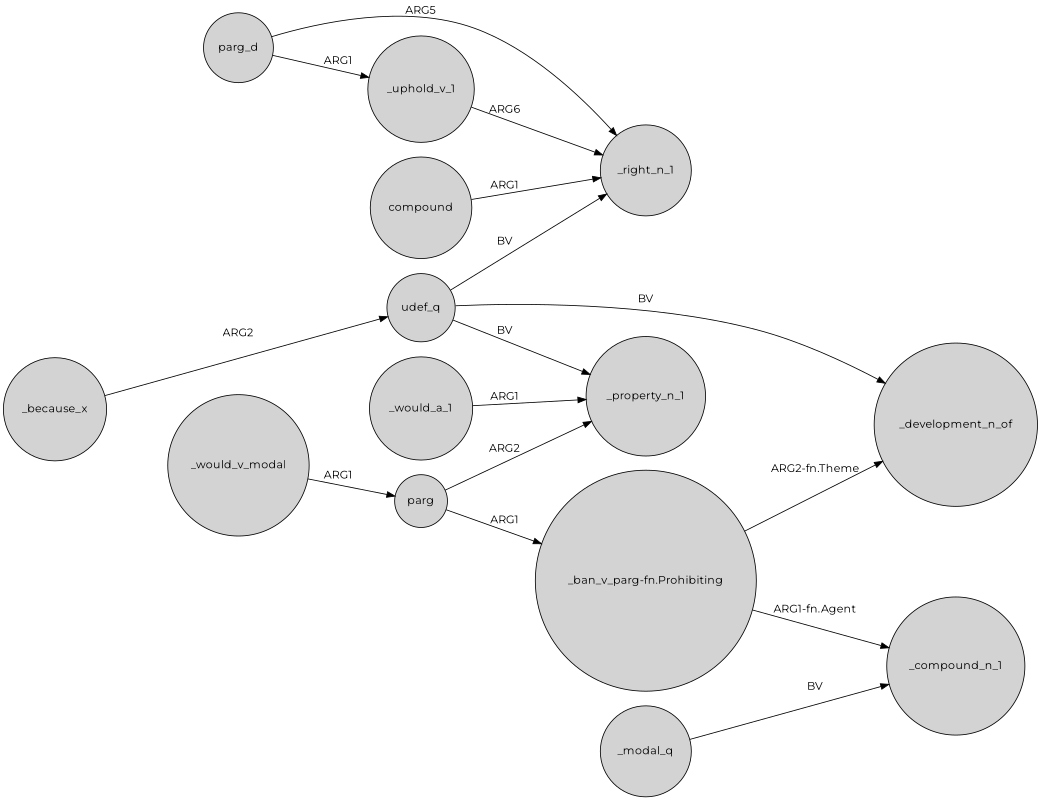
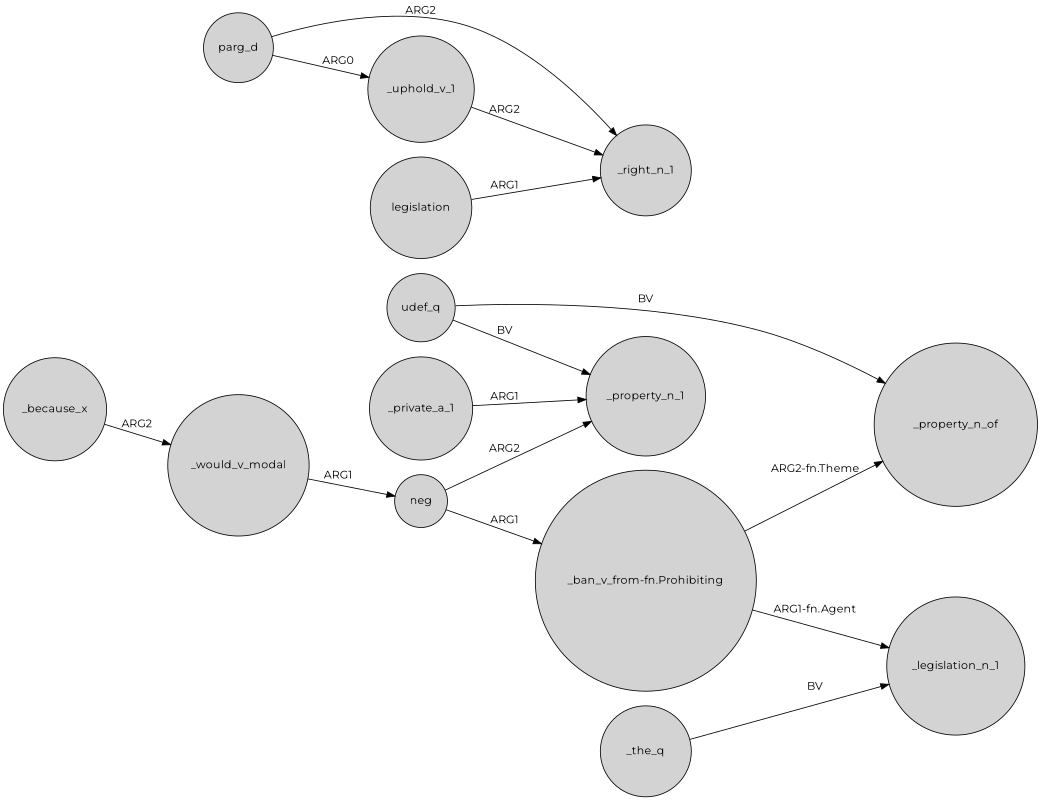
(421, 11) -> (421, 11)
(338, 61) -> (338, 61)
(505, 110) -> (505, 110)
(421, 208) -> (421, 208)
(525, 244) -> none
(242, 357) -> (134, 433)
(421, 408) -> (421, 408)
(956, 425) -> (956, 425)
(421, 501) -> (421, 501)
(646, 581) -> (646, 581)
(956, 666) -> (956, 666)
(646, 751) -> (646, 751)
